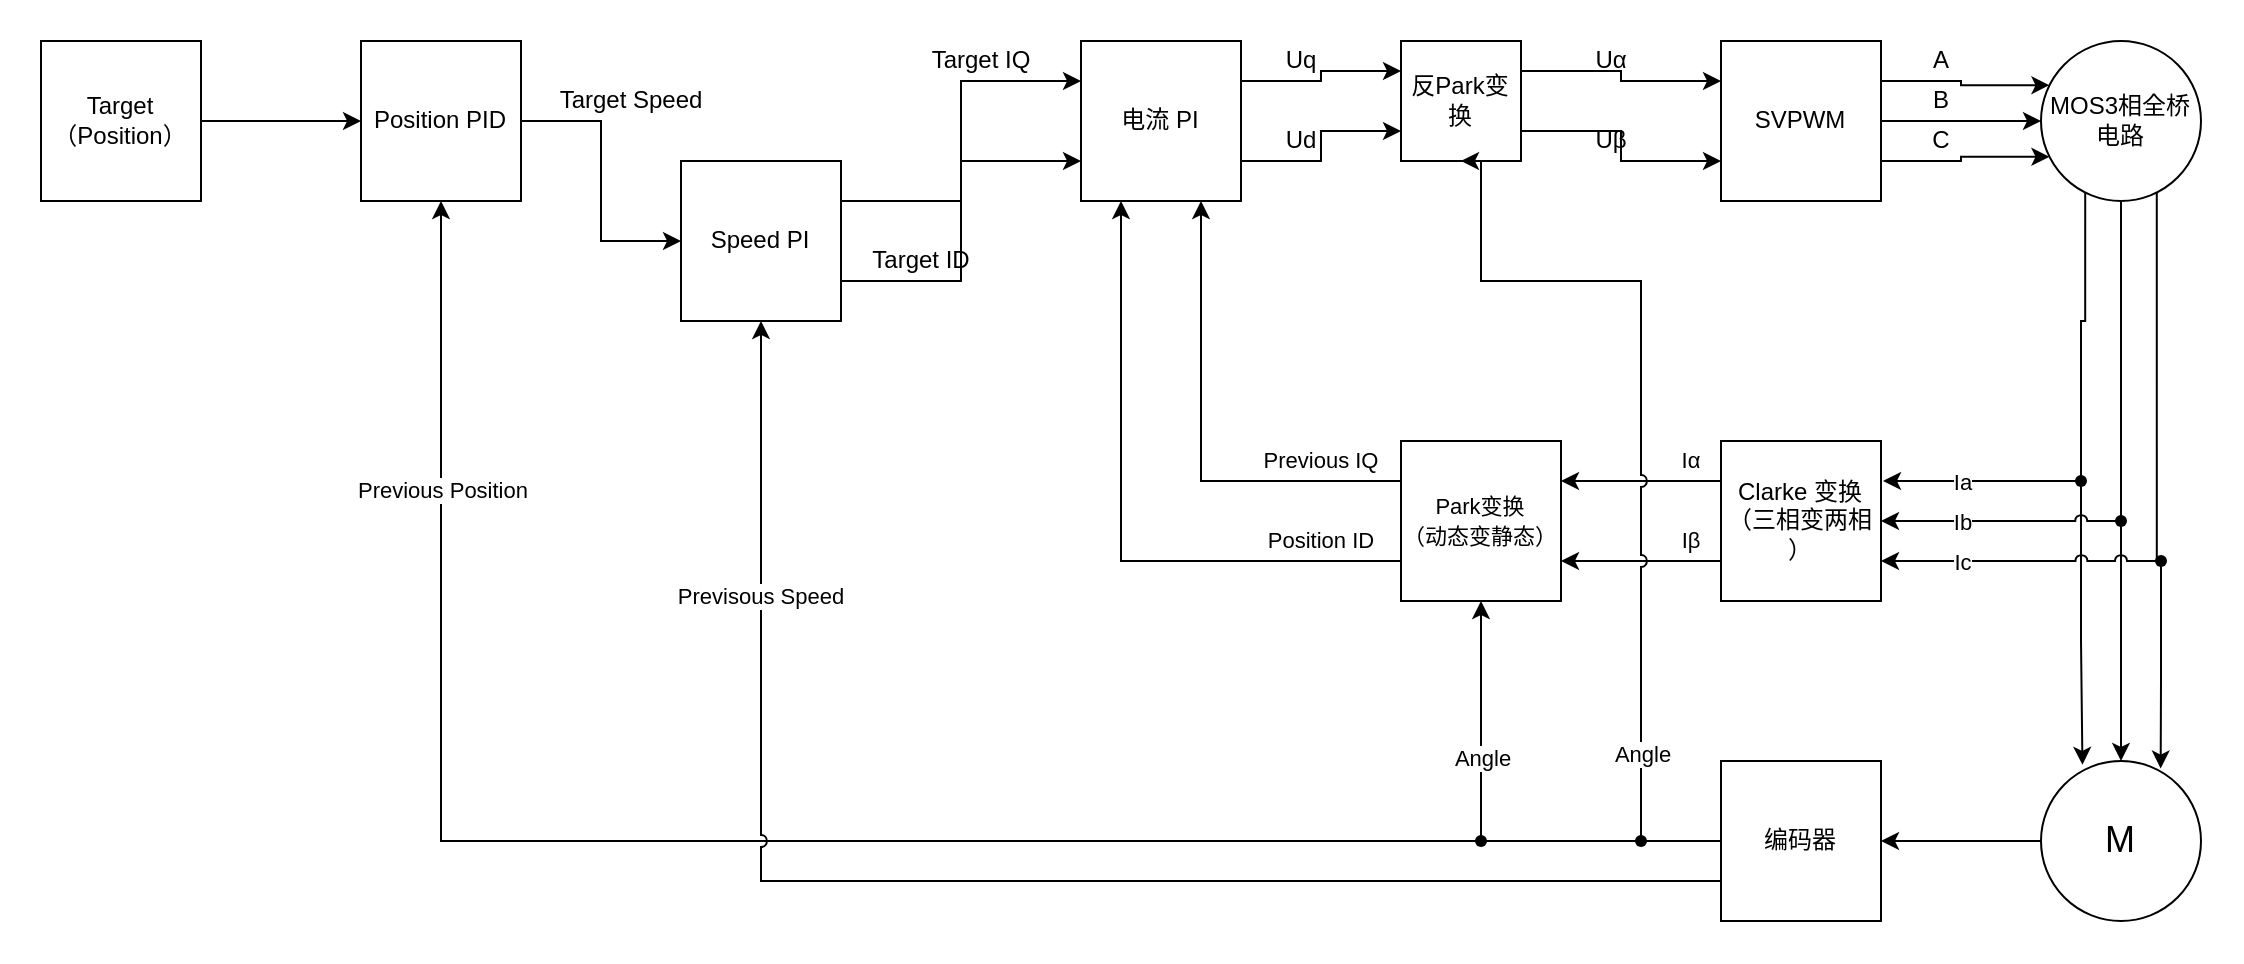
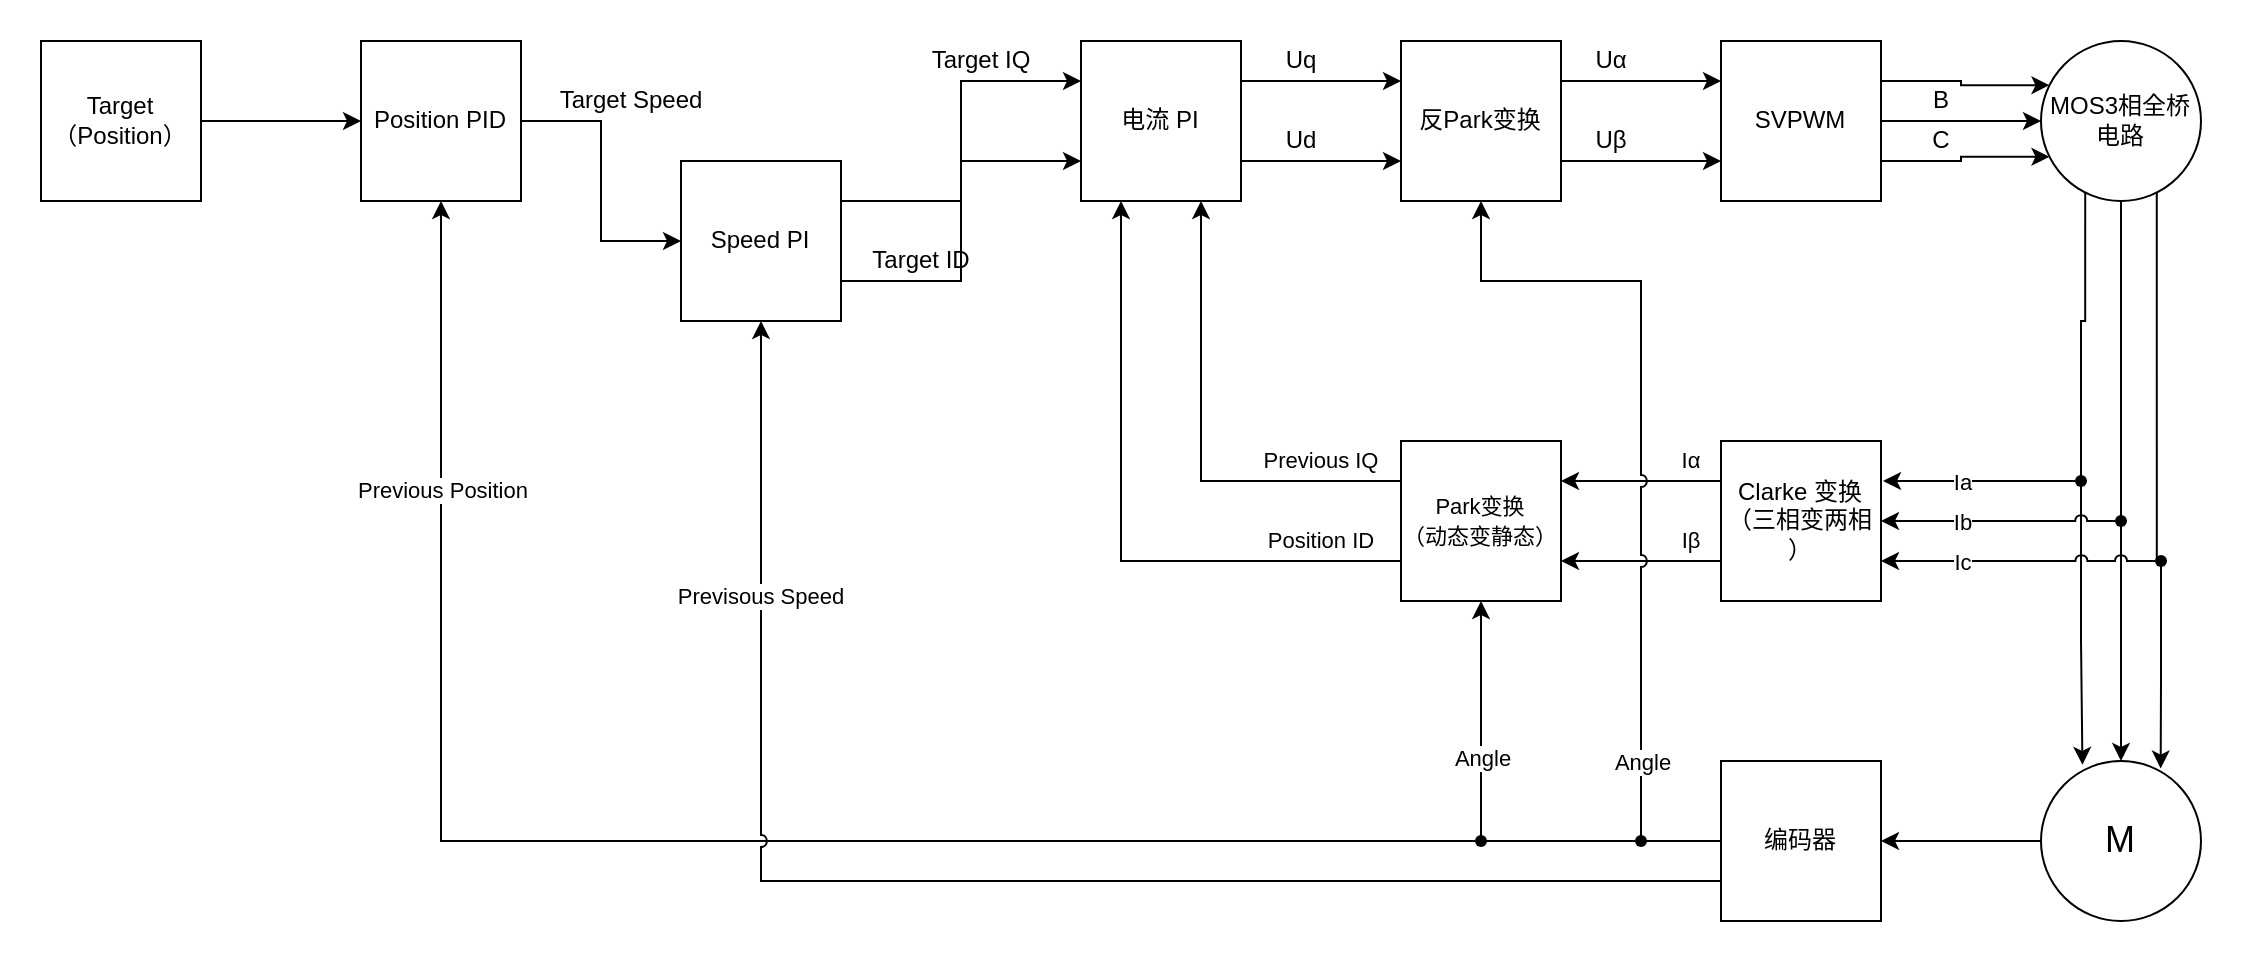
(1941, 61) -> none
(1461, 101) -> (1481, 121)
